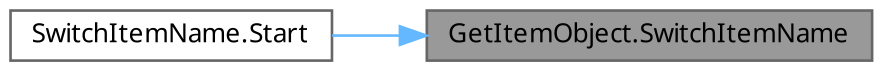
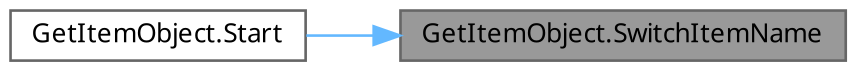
(171, 36) -> (158, 36)
